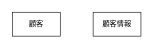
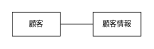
none -> (76, 24)
